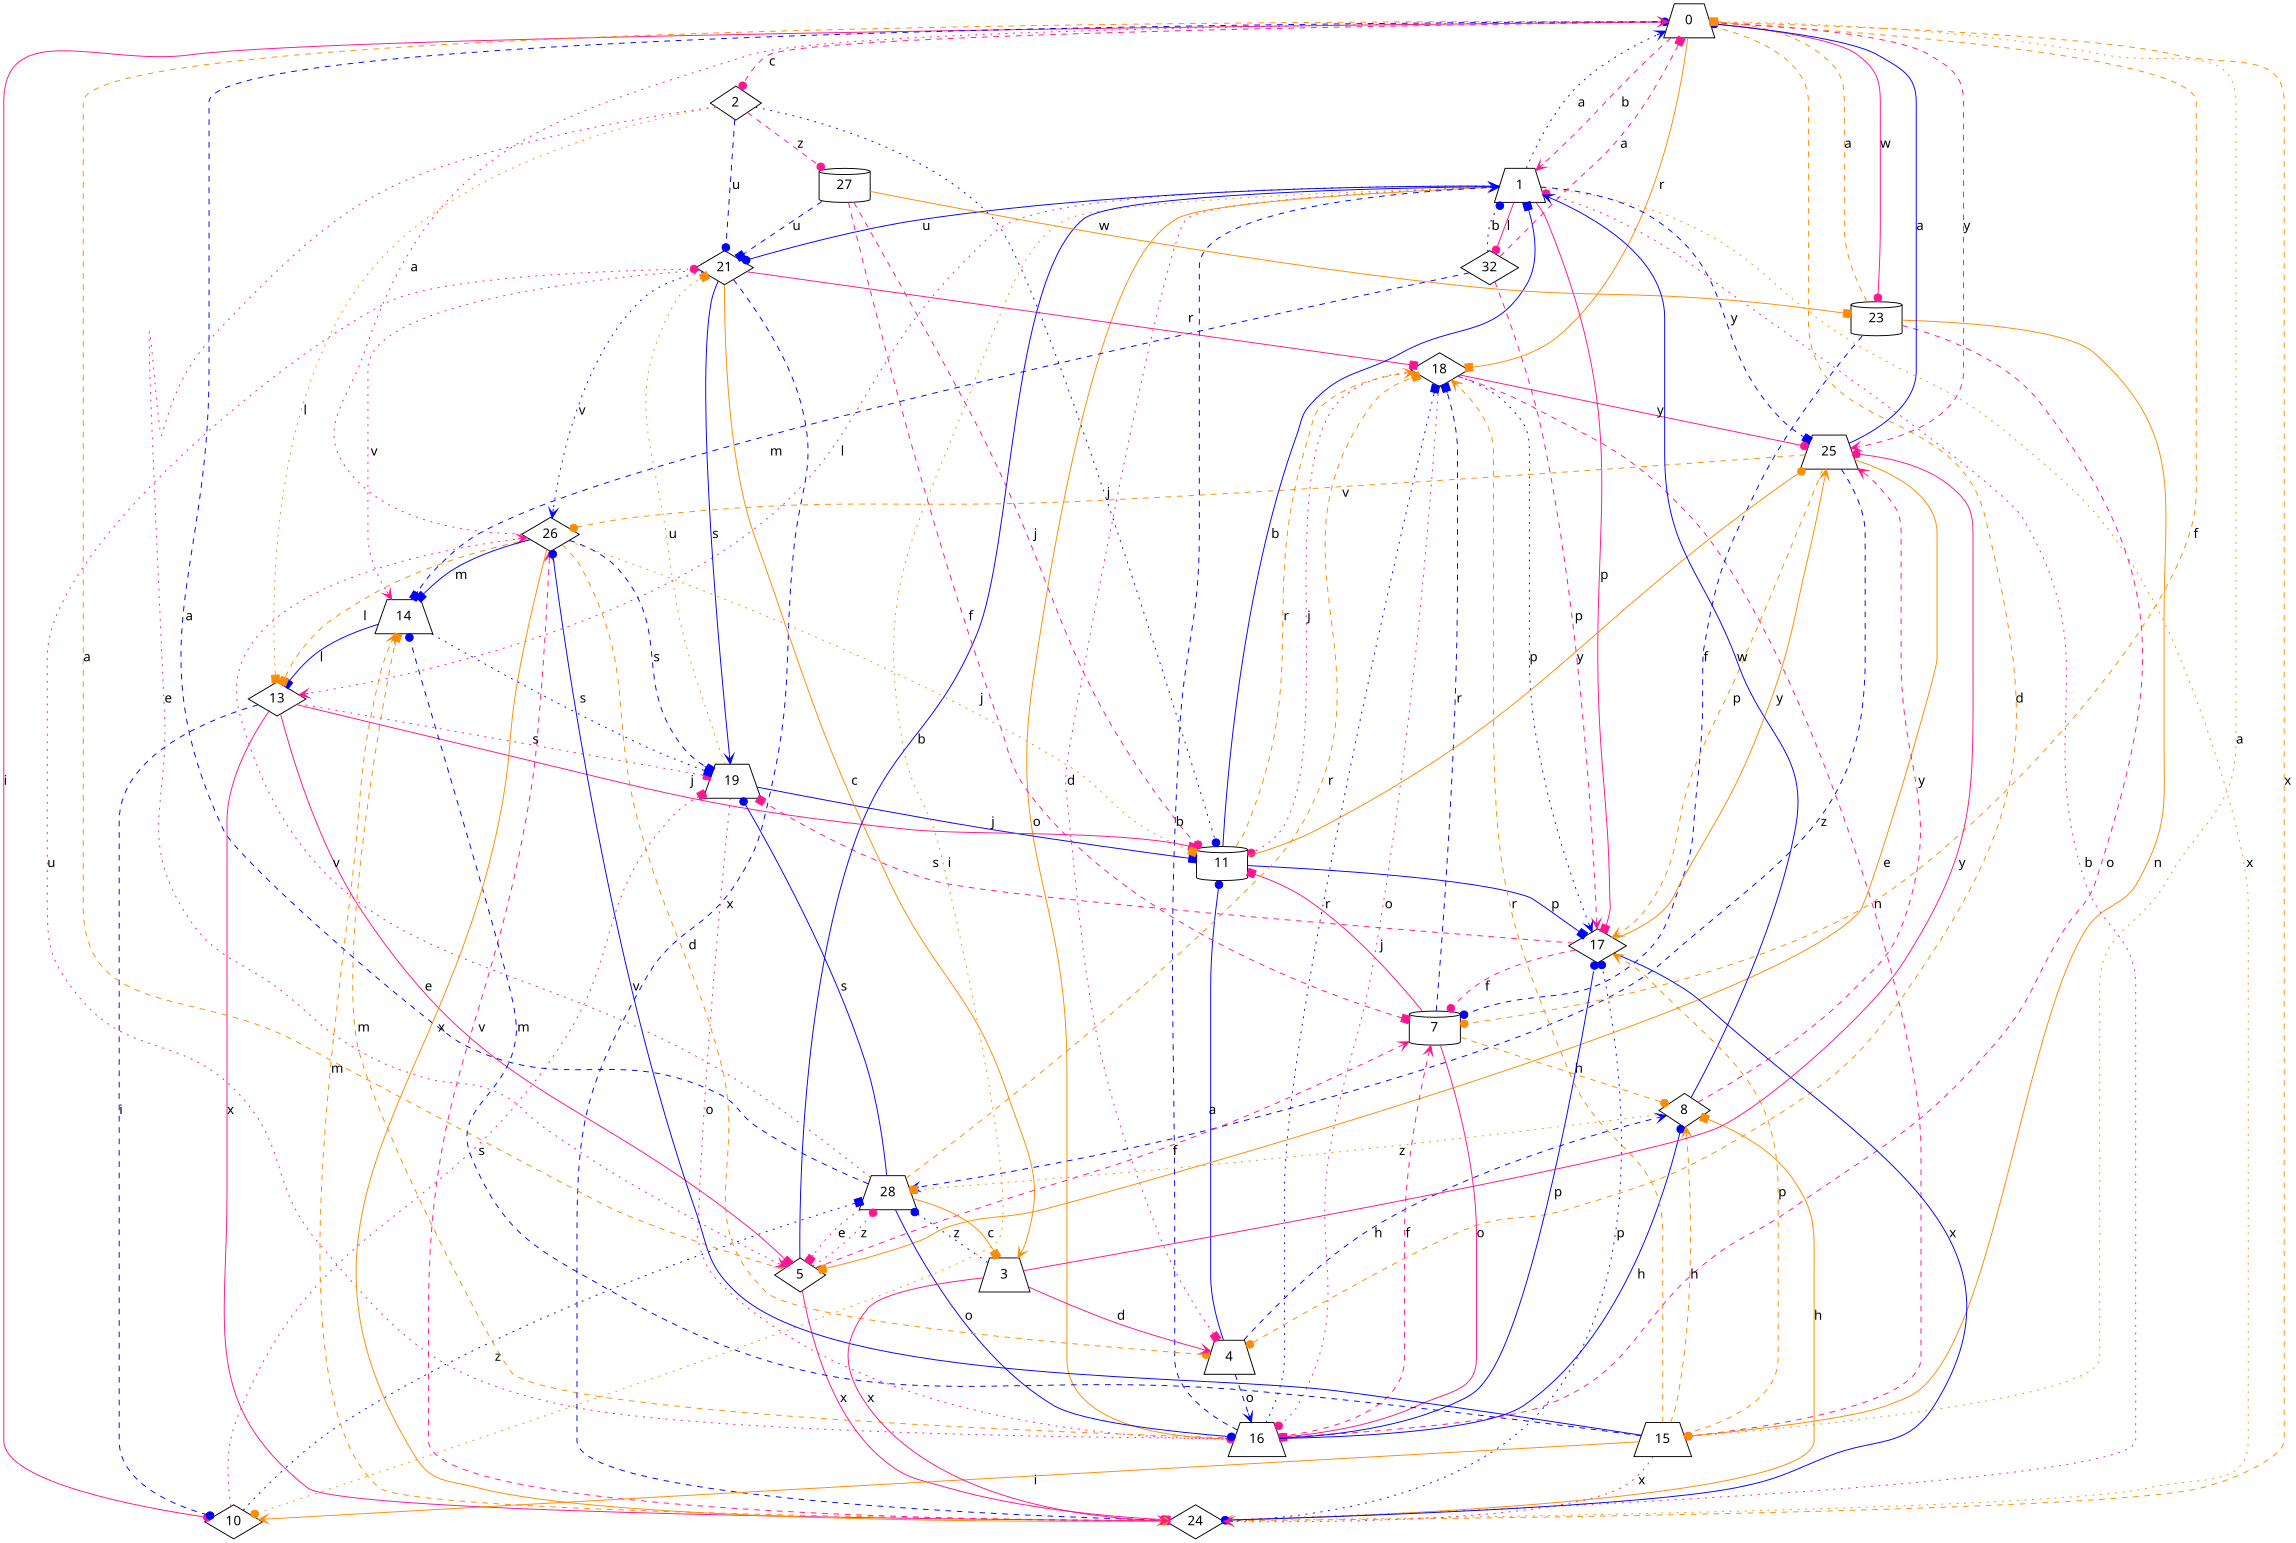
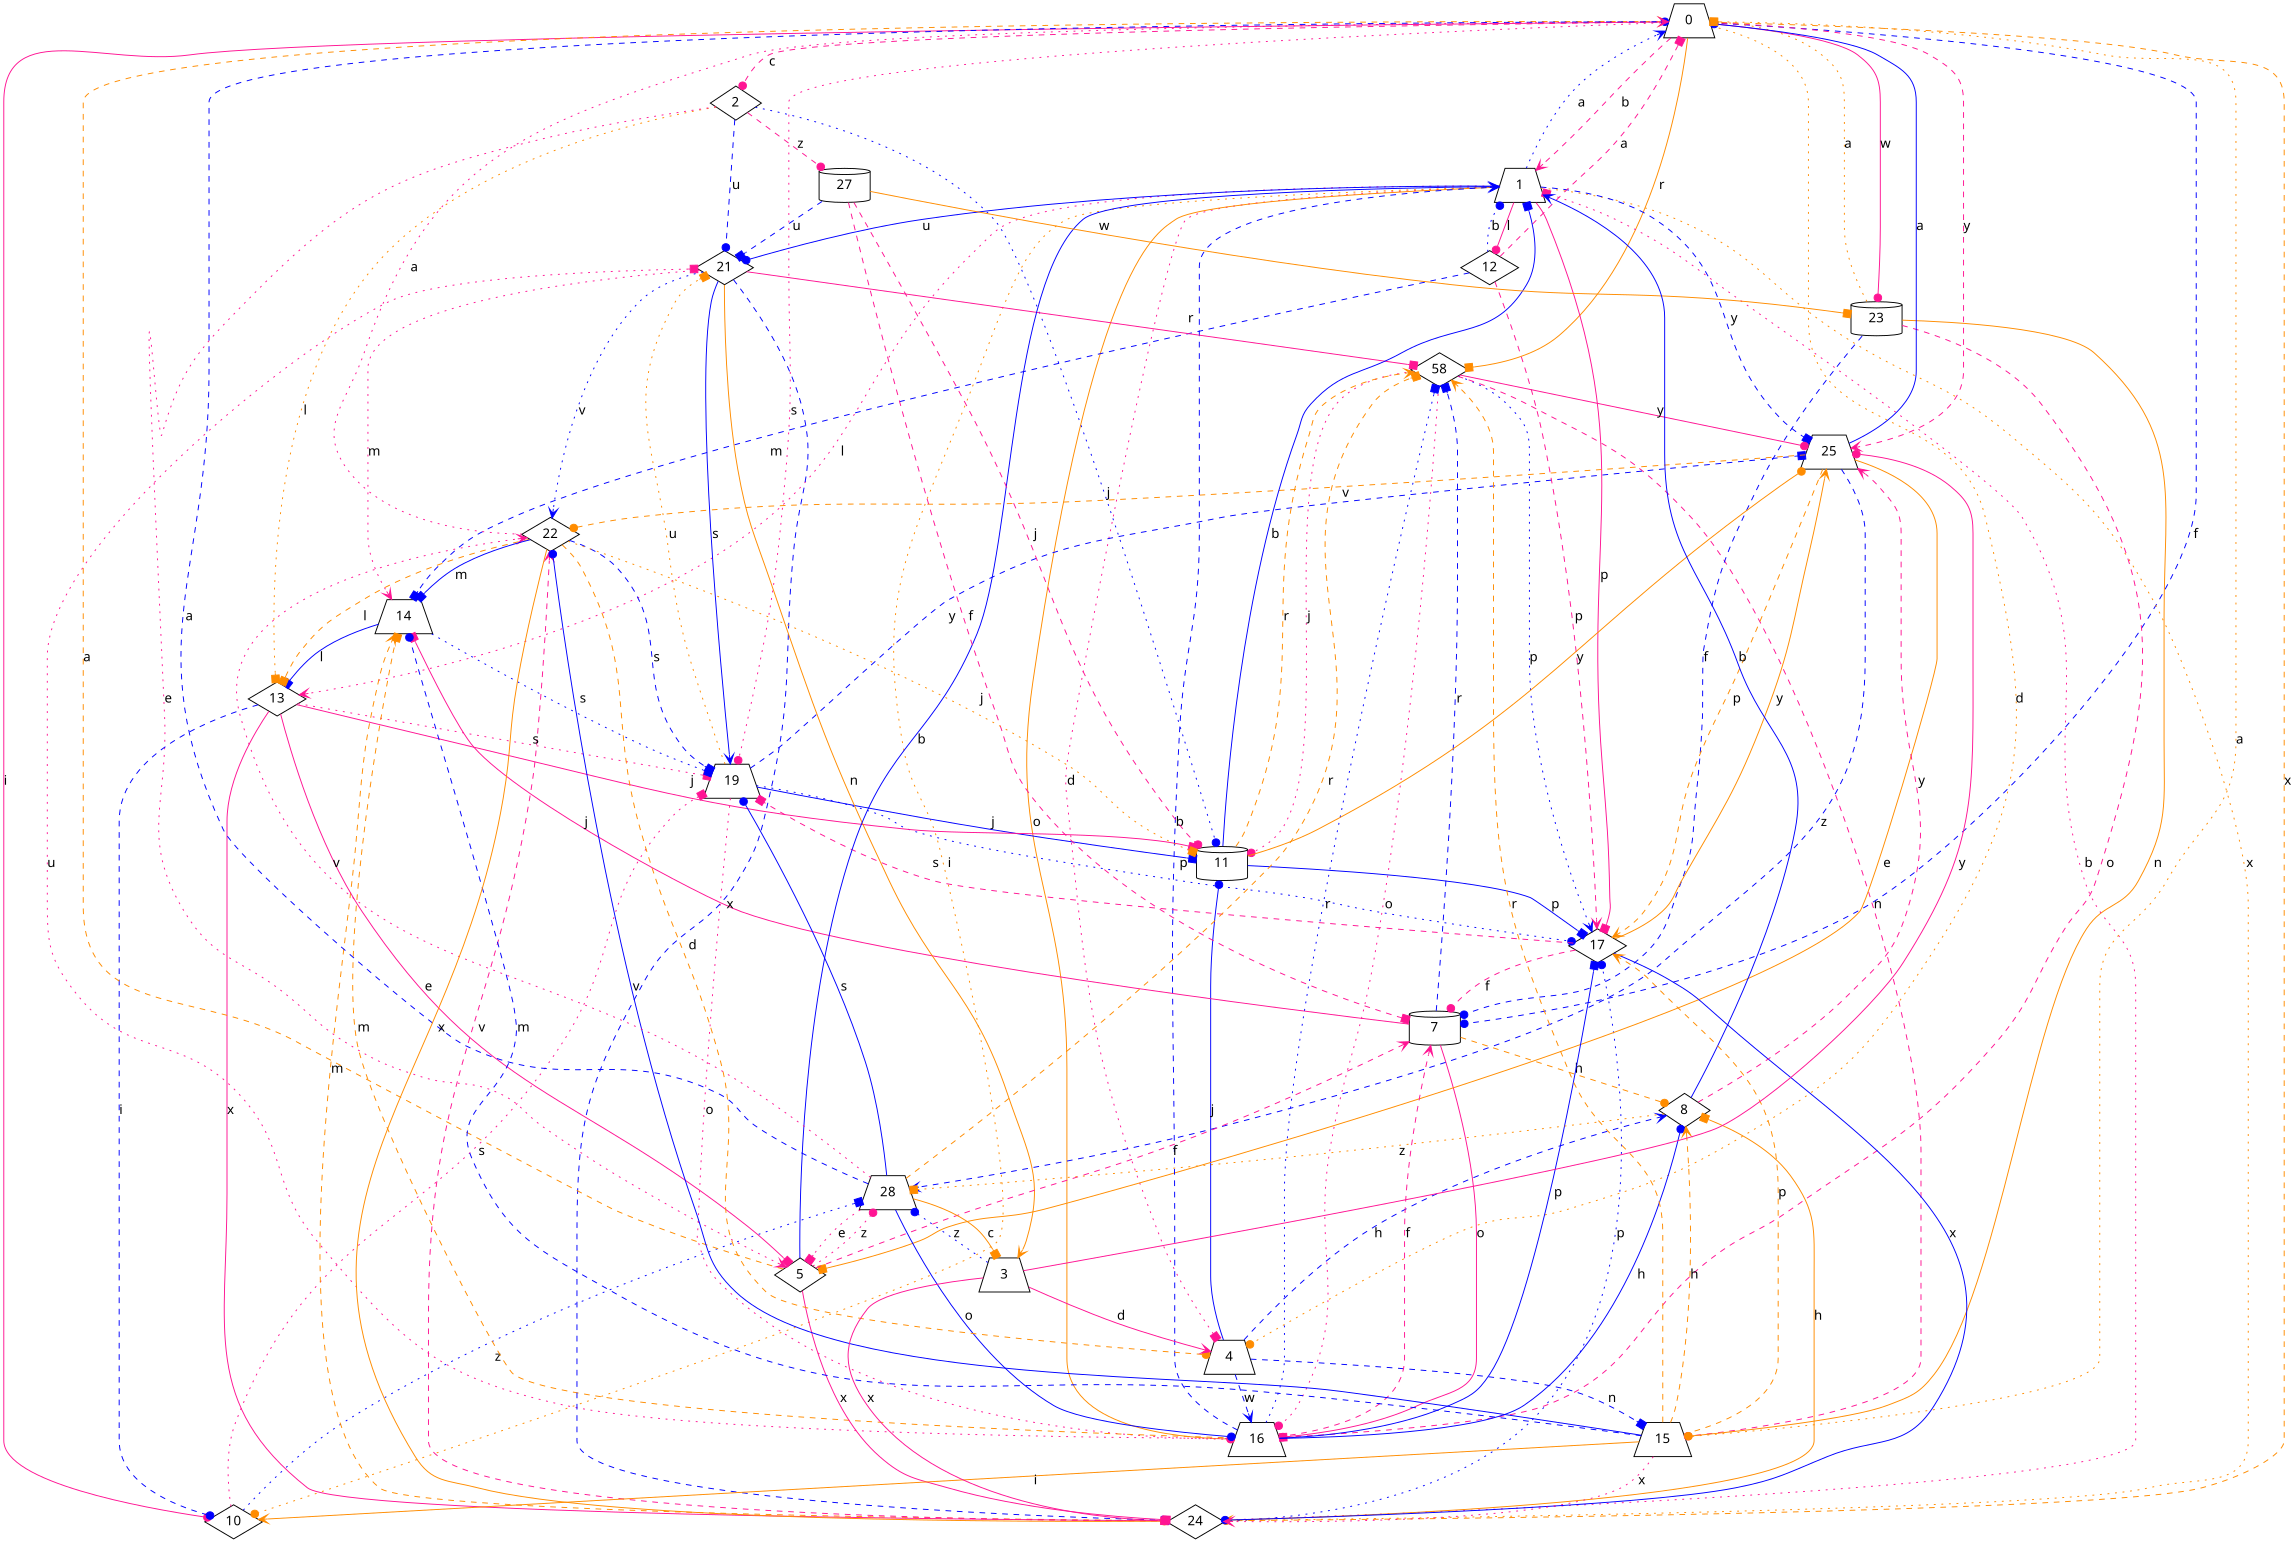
none -> (898, 73)
(1844, 122) -> (1844, 122)
(1490, 268) -> (1490, 268)
(1440, 370) -> (1440, 370)
(374, 452) -> (374, 452)
none -> (1237, 515)
(2190, 527) -> (2190, 527)
(550, 534) -> (550, 534)
(1743, 658) -> (1743, 658)
(855, 781) -> (855, 781)
(1996, 827) -> (1996, 827)
none -> (1159, 877)
(1348, 932) -> (859, 941)
(153, 1045) -> (153, 1045)
(1213, 1110) -> (1213, 1110)
(2136, 1141) -> (2136, 1141)
(1525, 1286) -> (1525, 1286)
none -> (1447, 1373)
(1250, 1398) -> (1250, 1398)
(900, 1440) -> (900, 1440)
